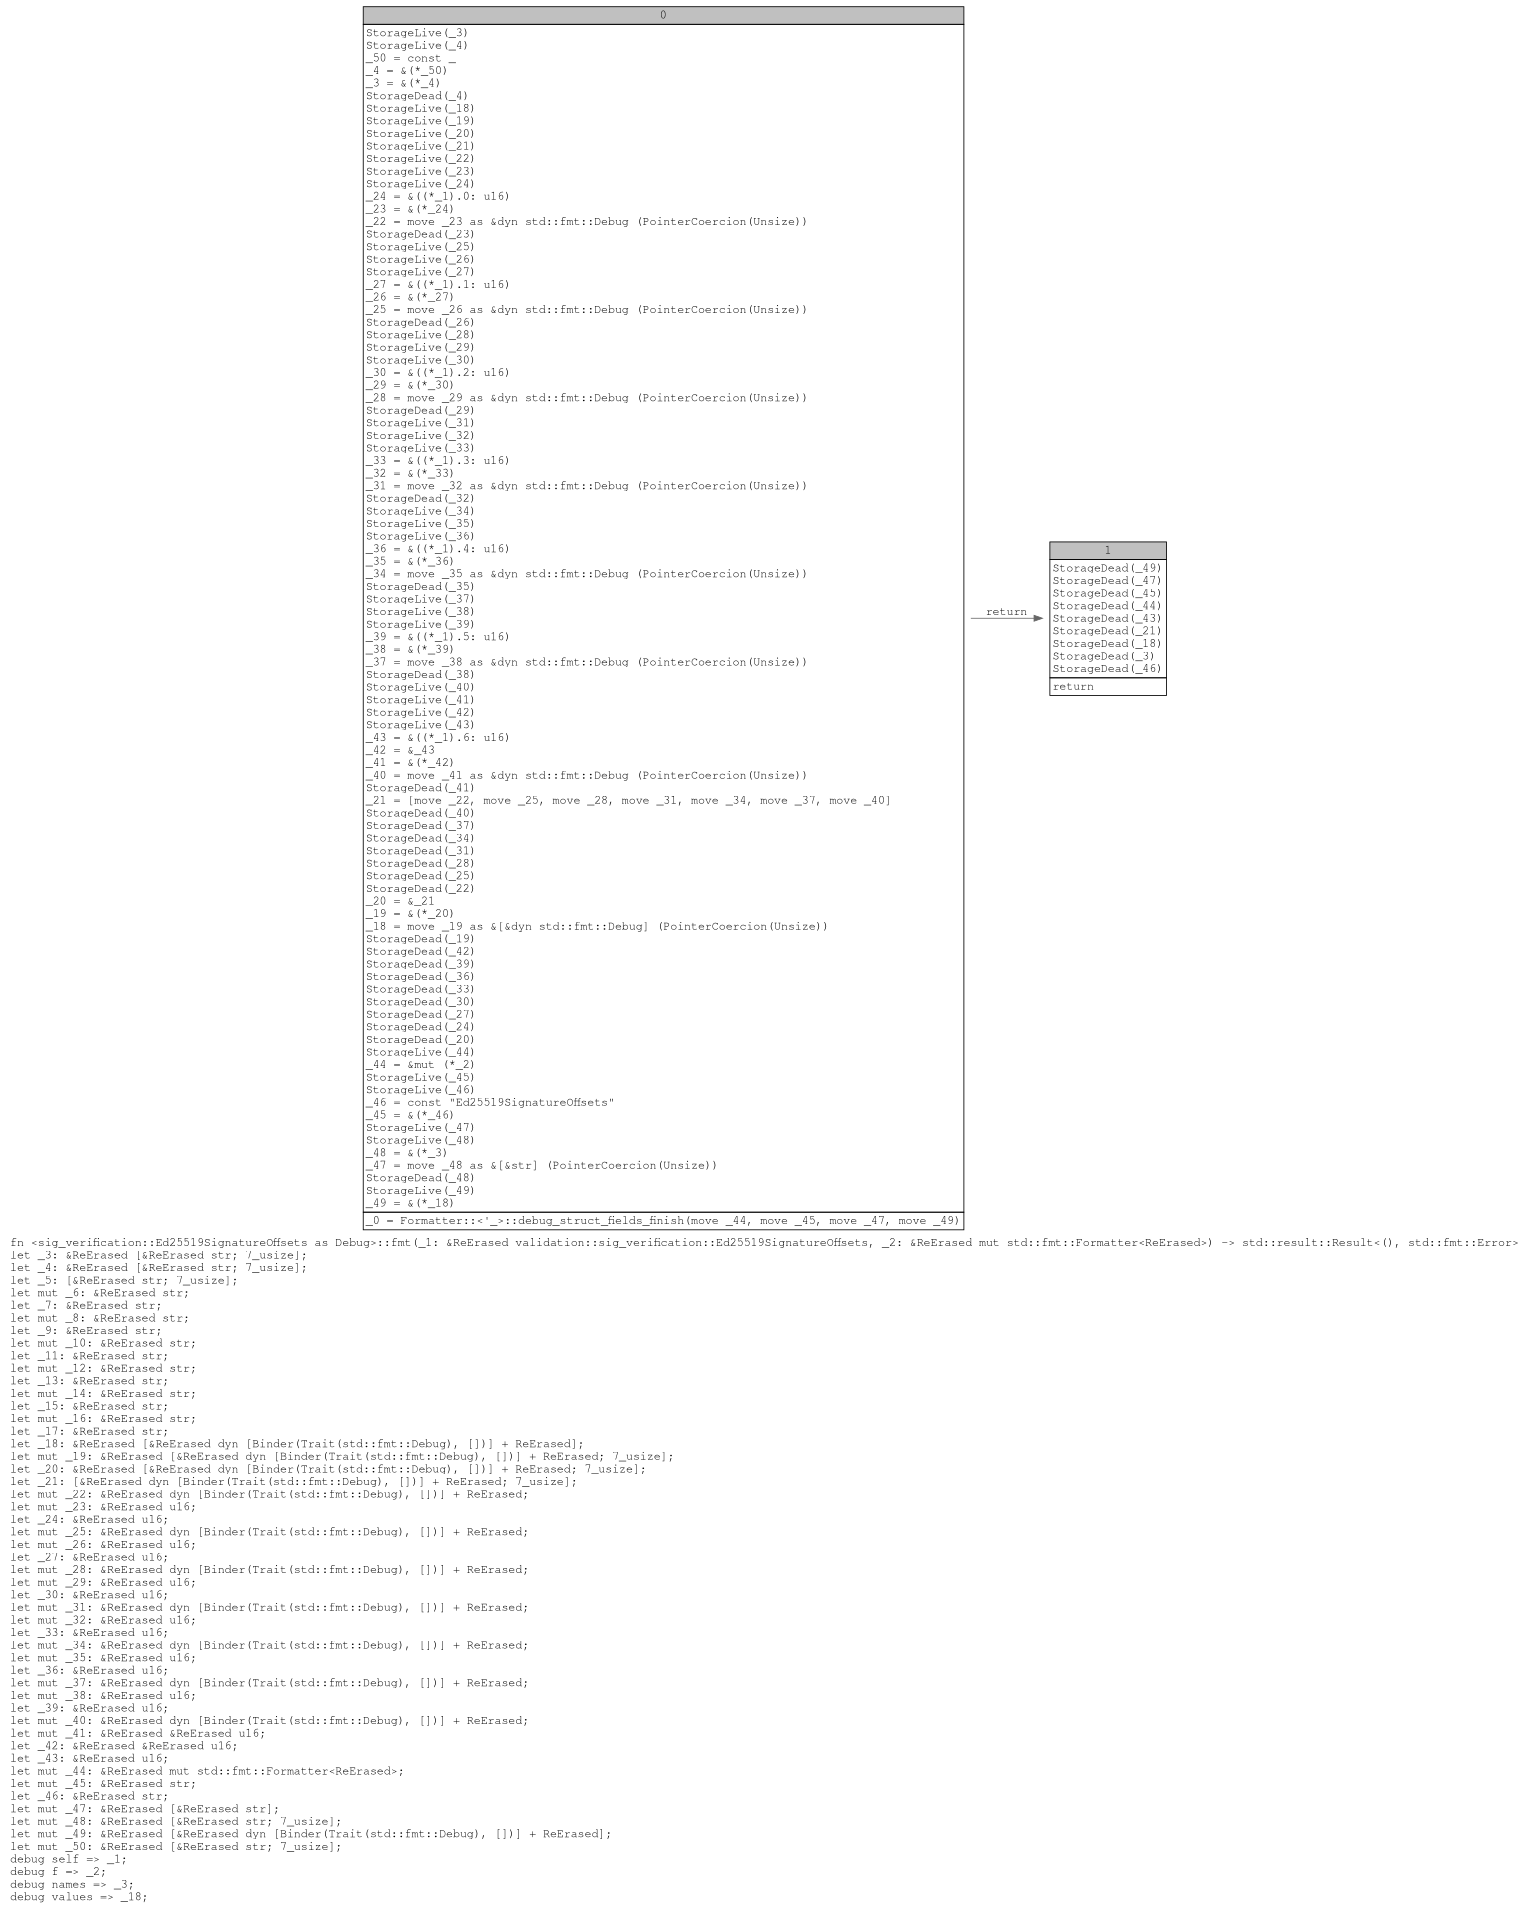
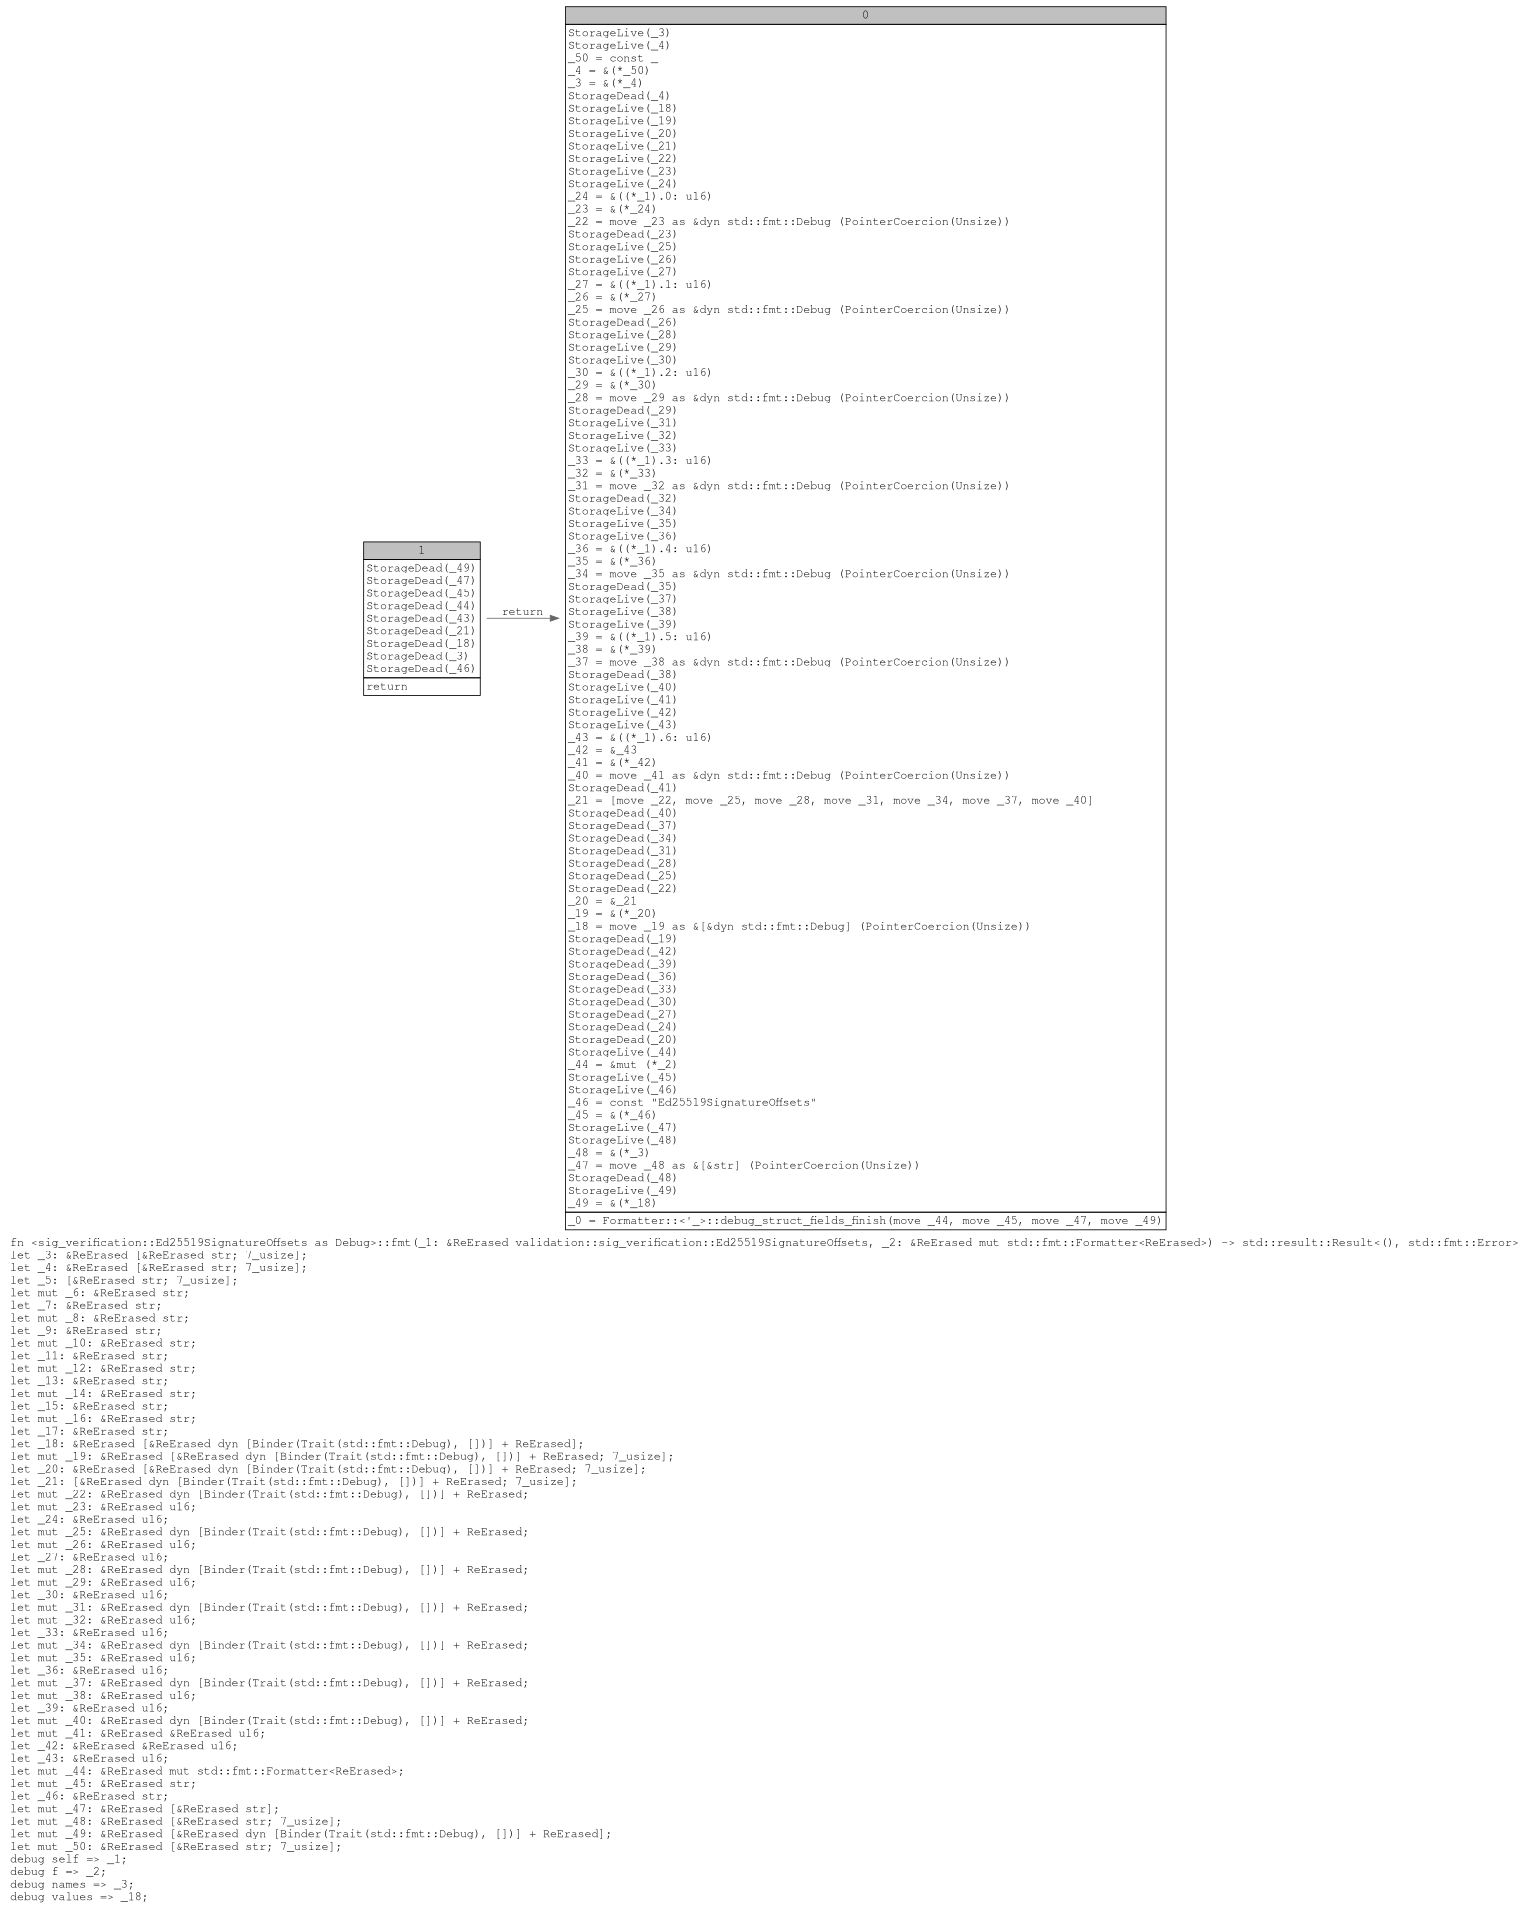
(1002, 618) -> (518, 618)
